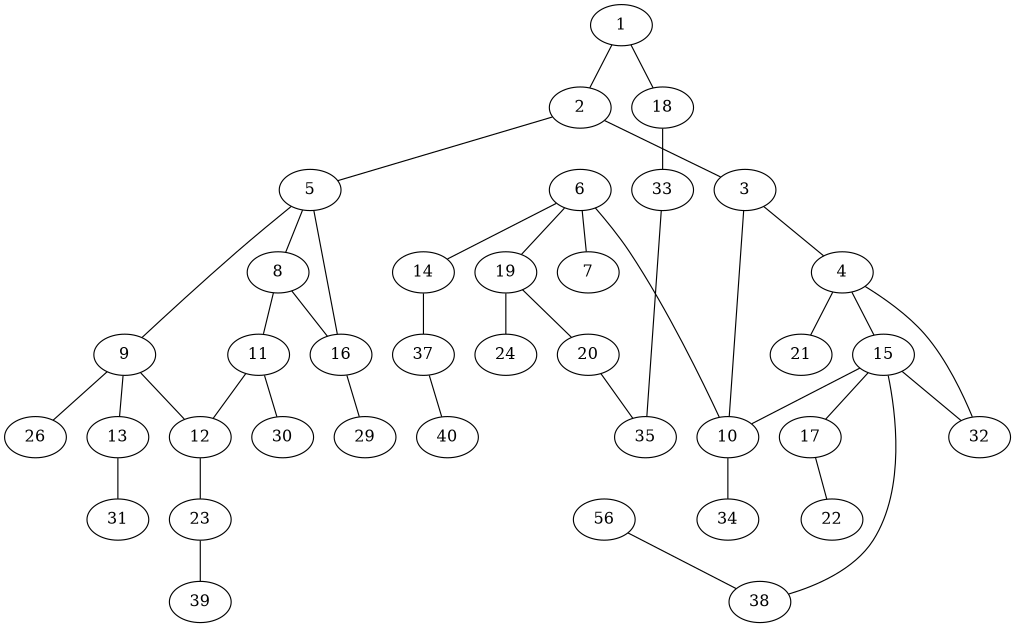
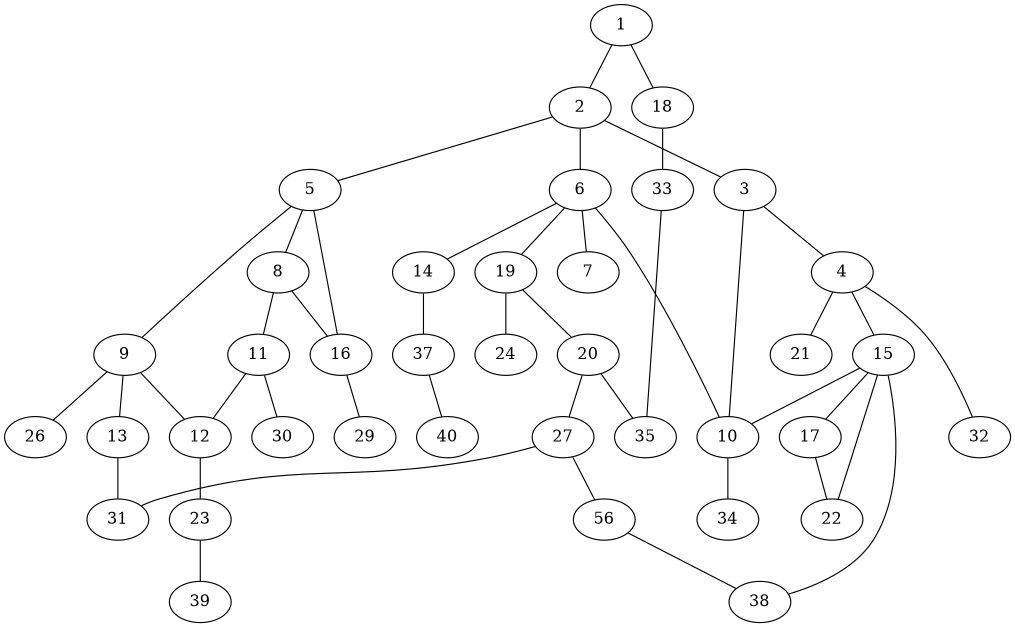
none -> (580, 149)
(932, 396) -> (858, 437)
none -> (563, 437)
